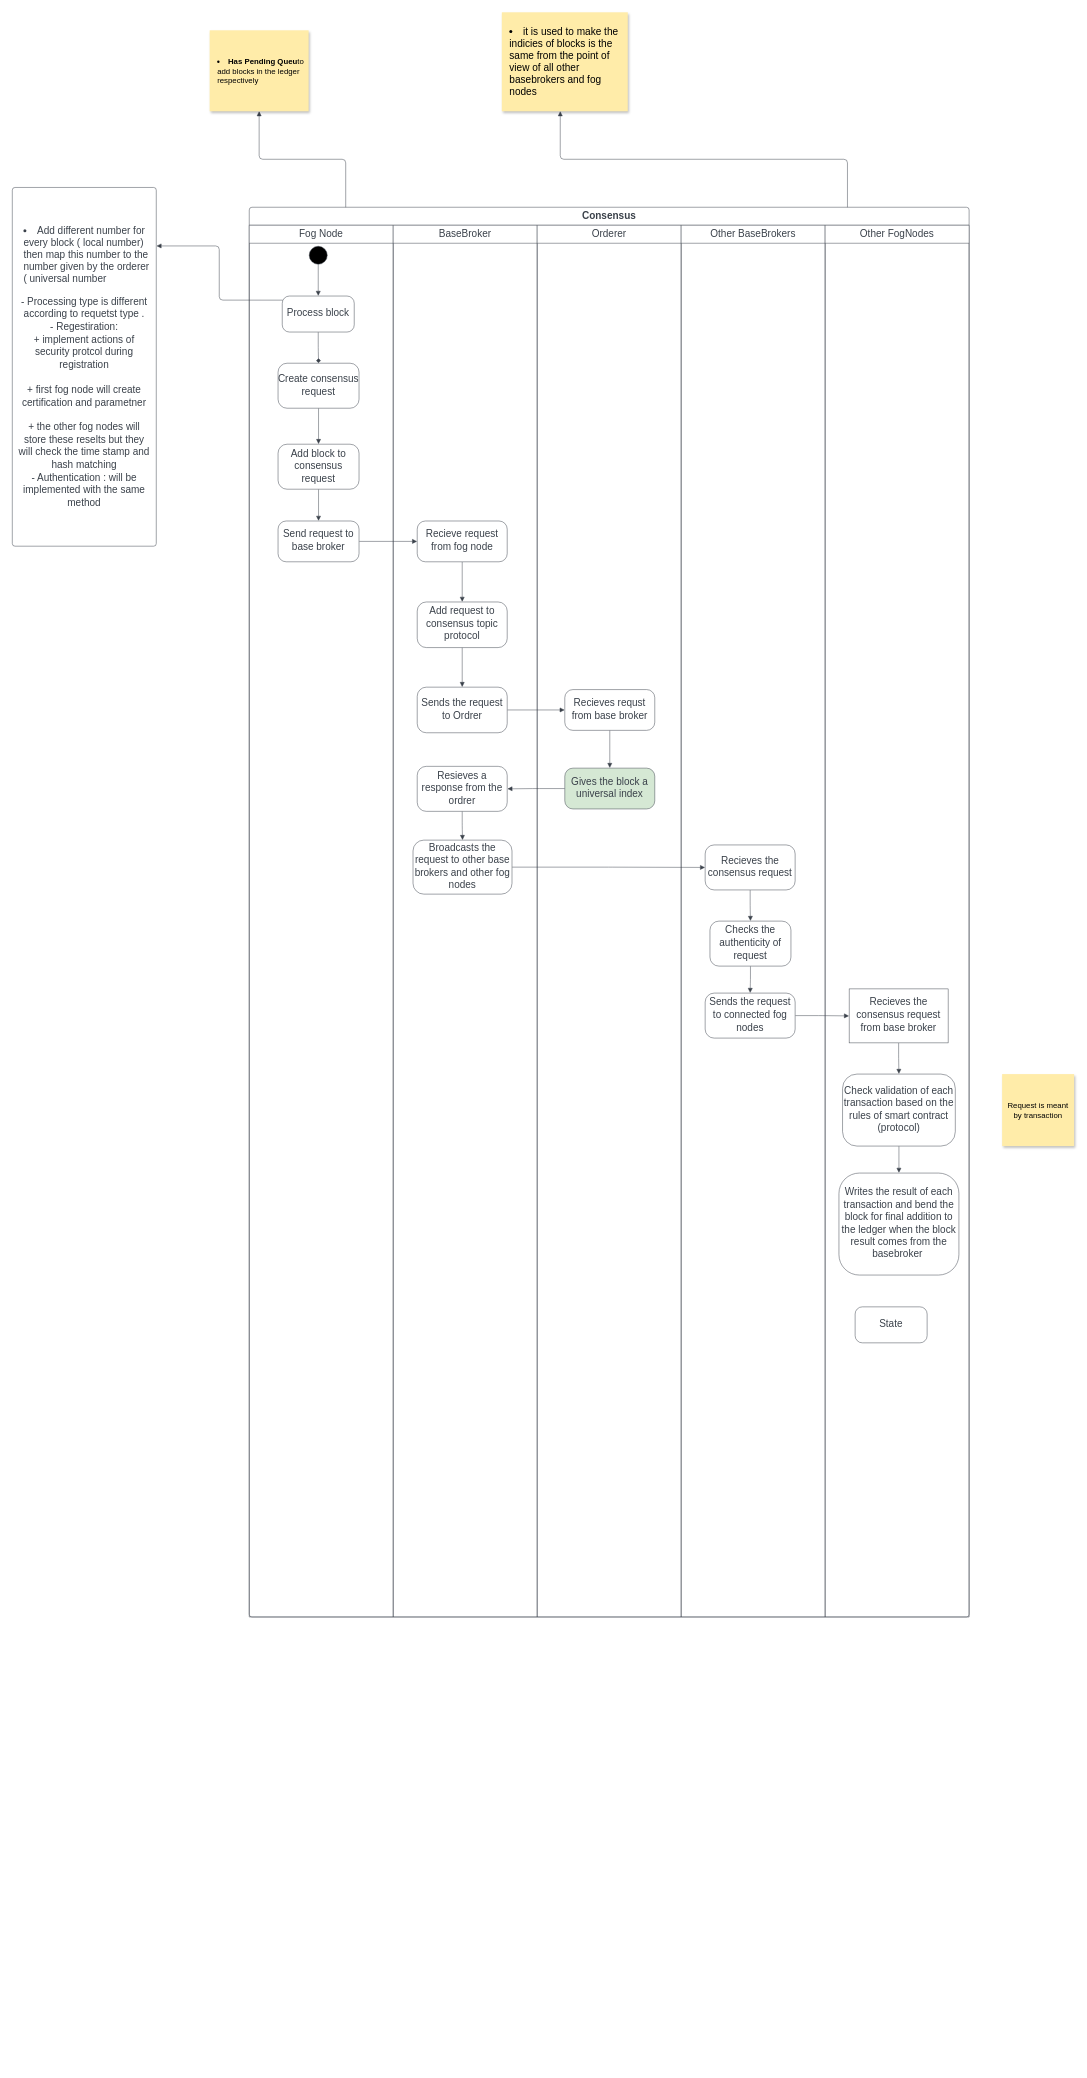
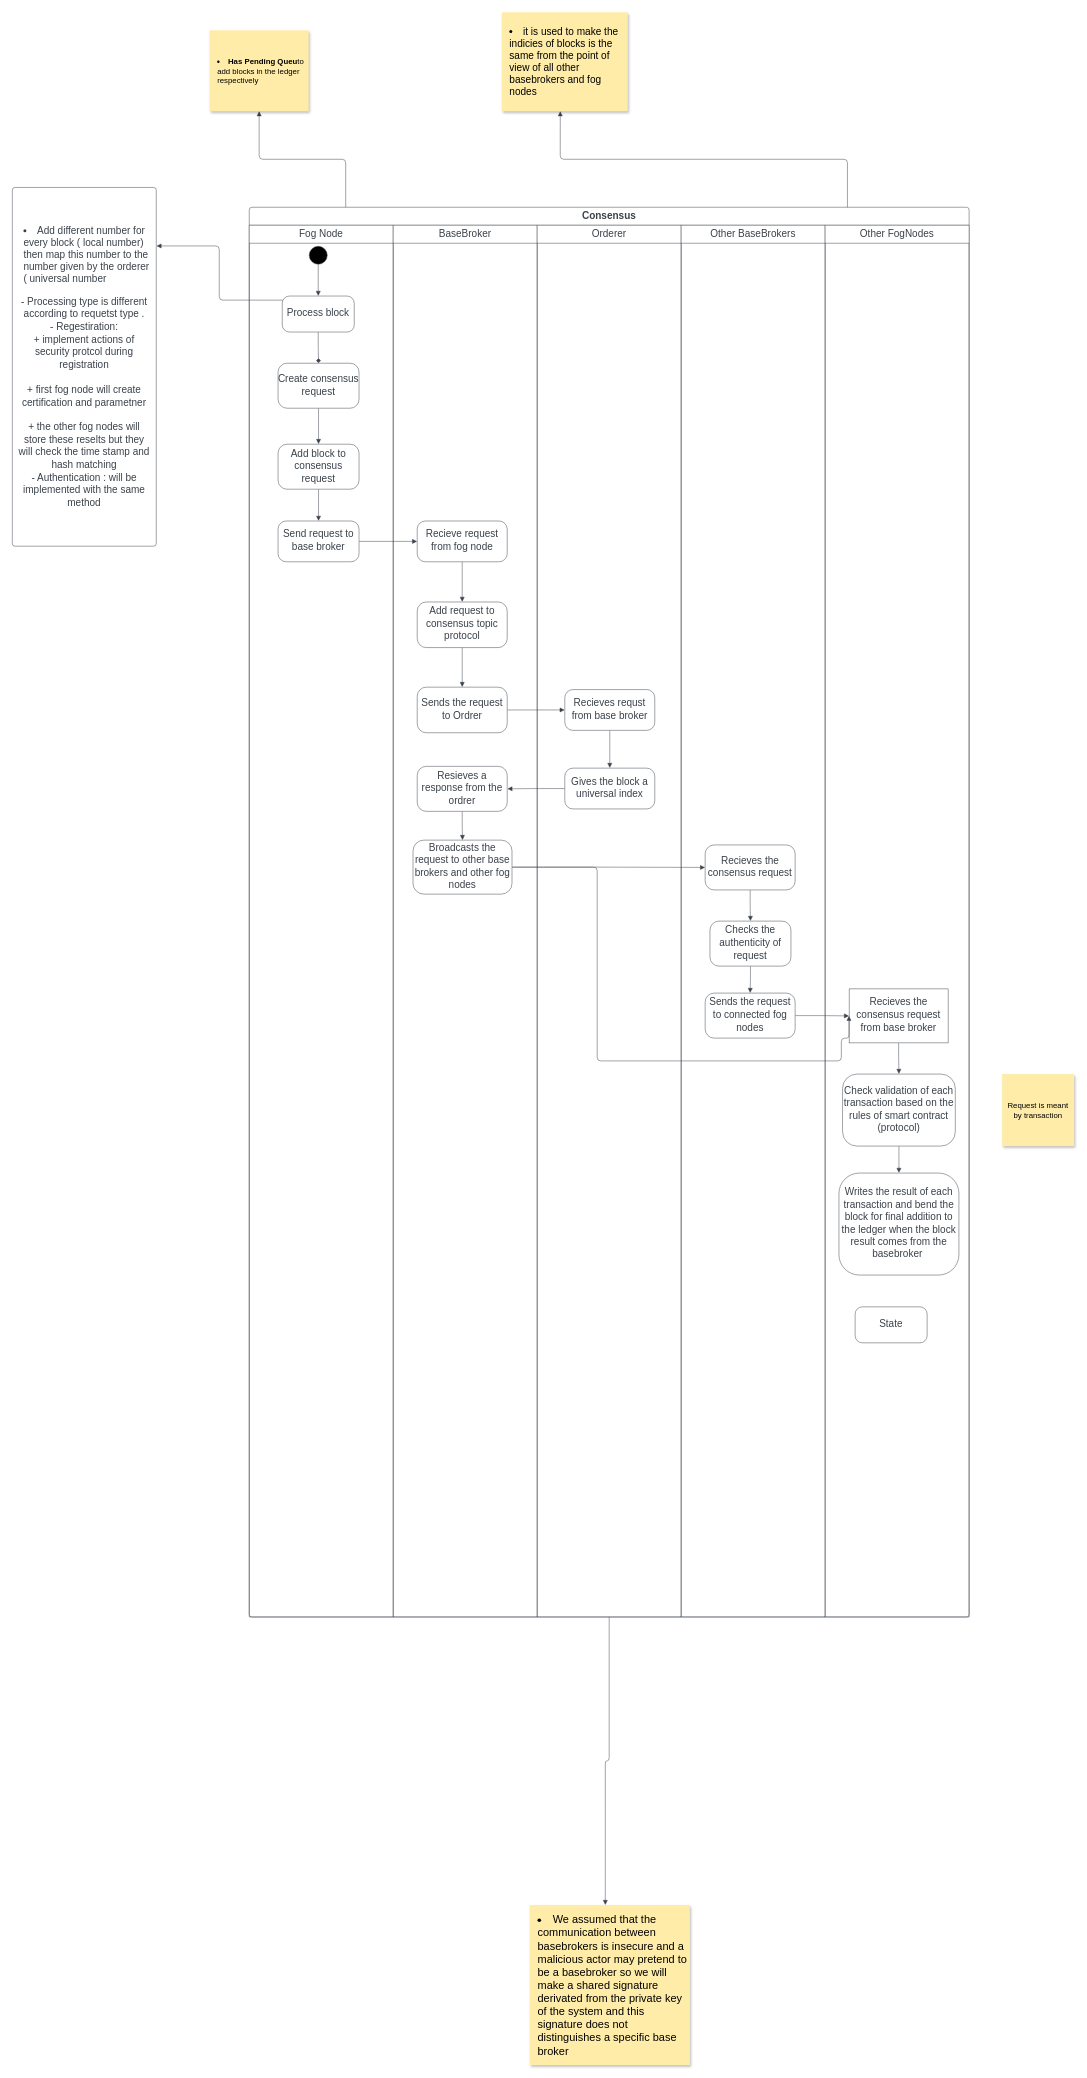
(610, 789) -> (610, 789)
none -> (598, 1060)
none -> (605, 1899)
none -> (610, 1985)
